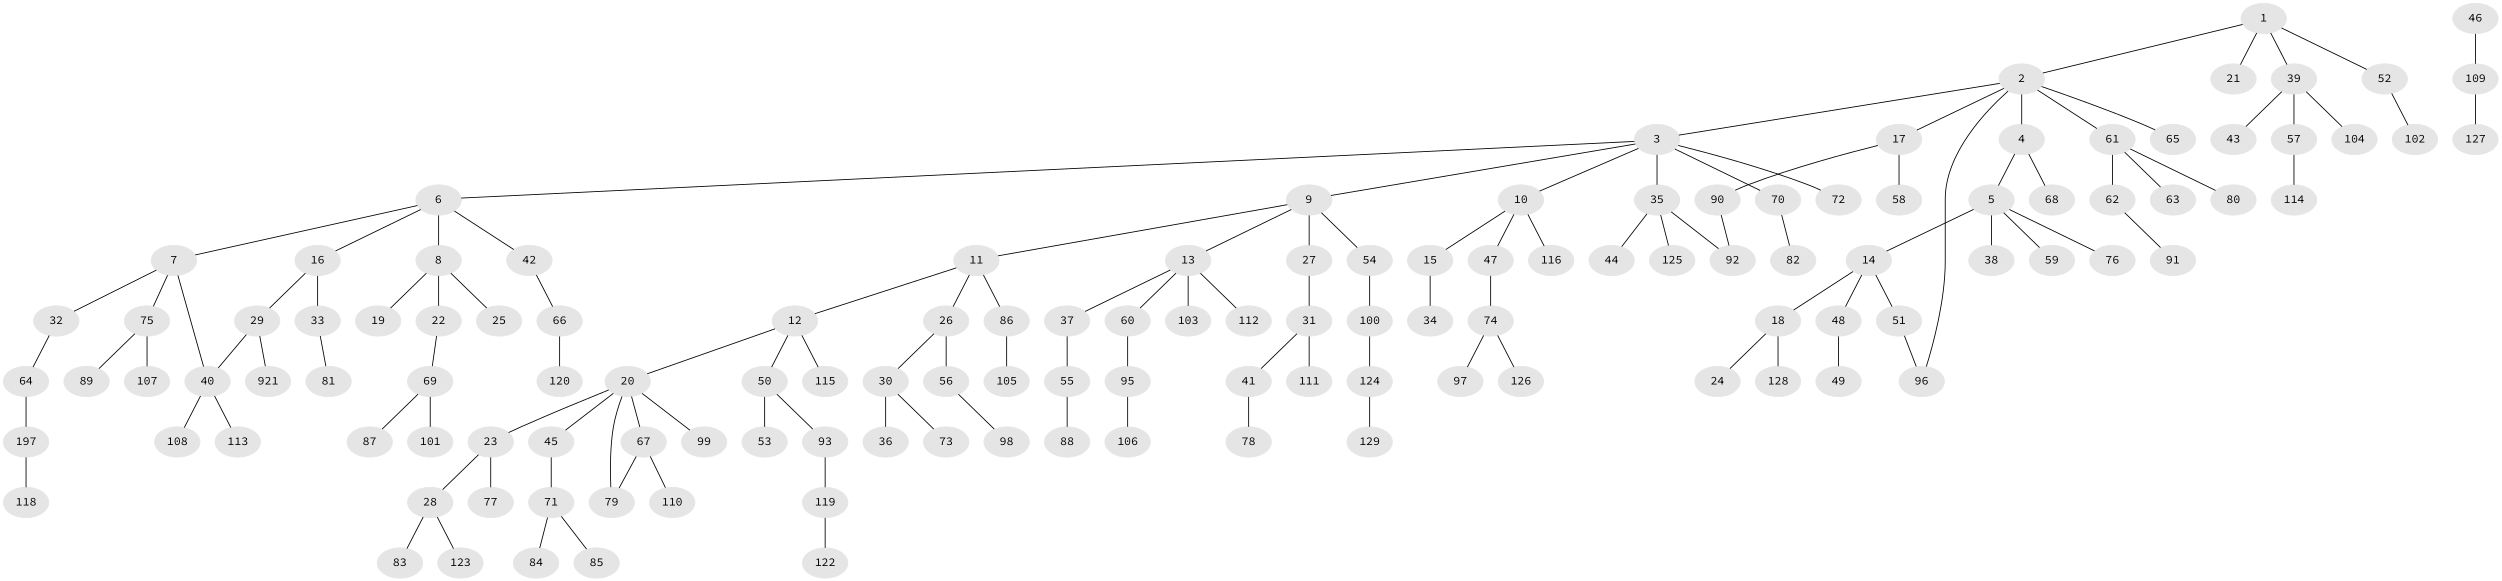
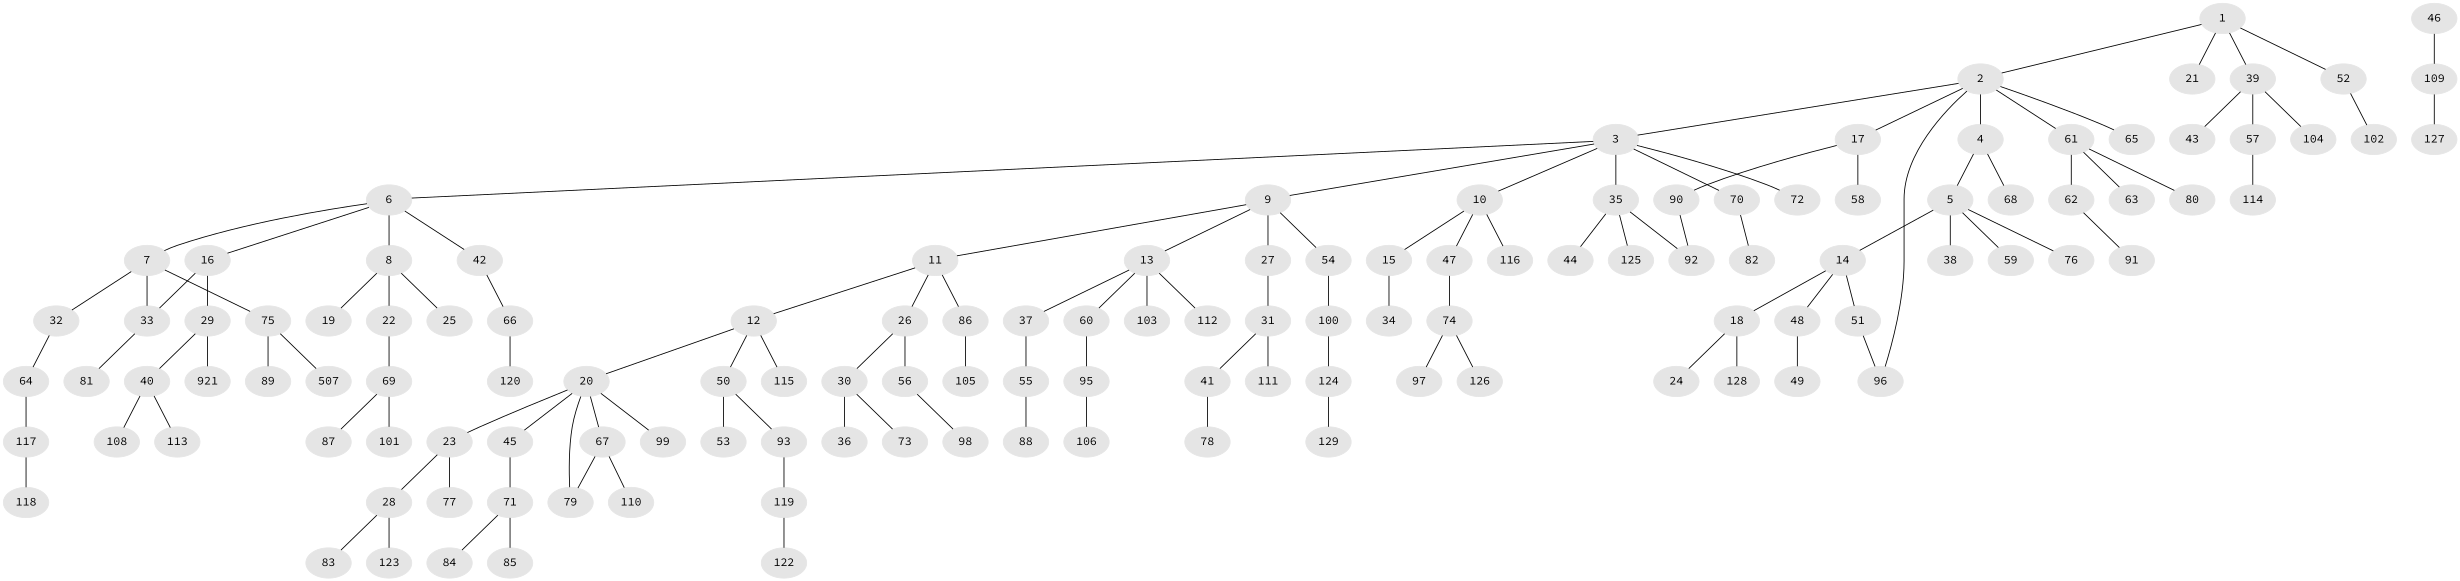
(191, 321) -> (147, 291)
(147, 381) -> (329, 381)
(26, 442) -> (26, 442)
